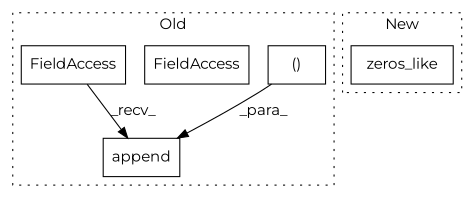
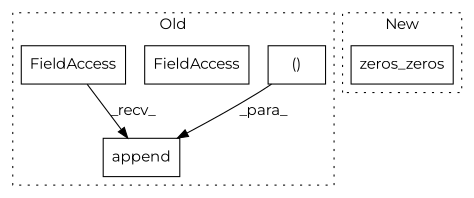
(402, 65) -> (402, 65)
